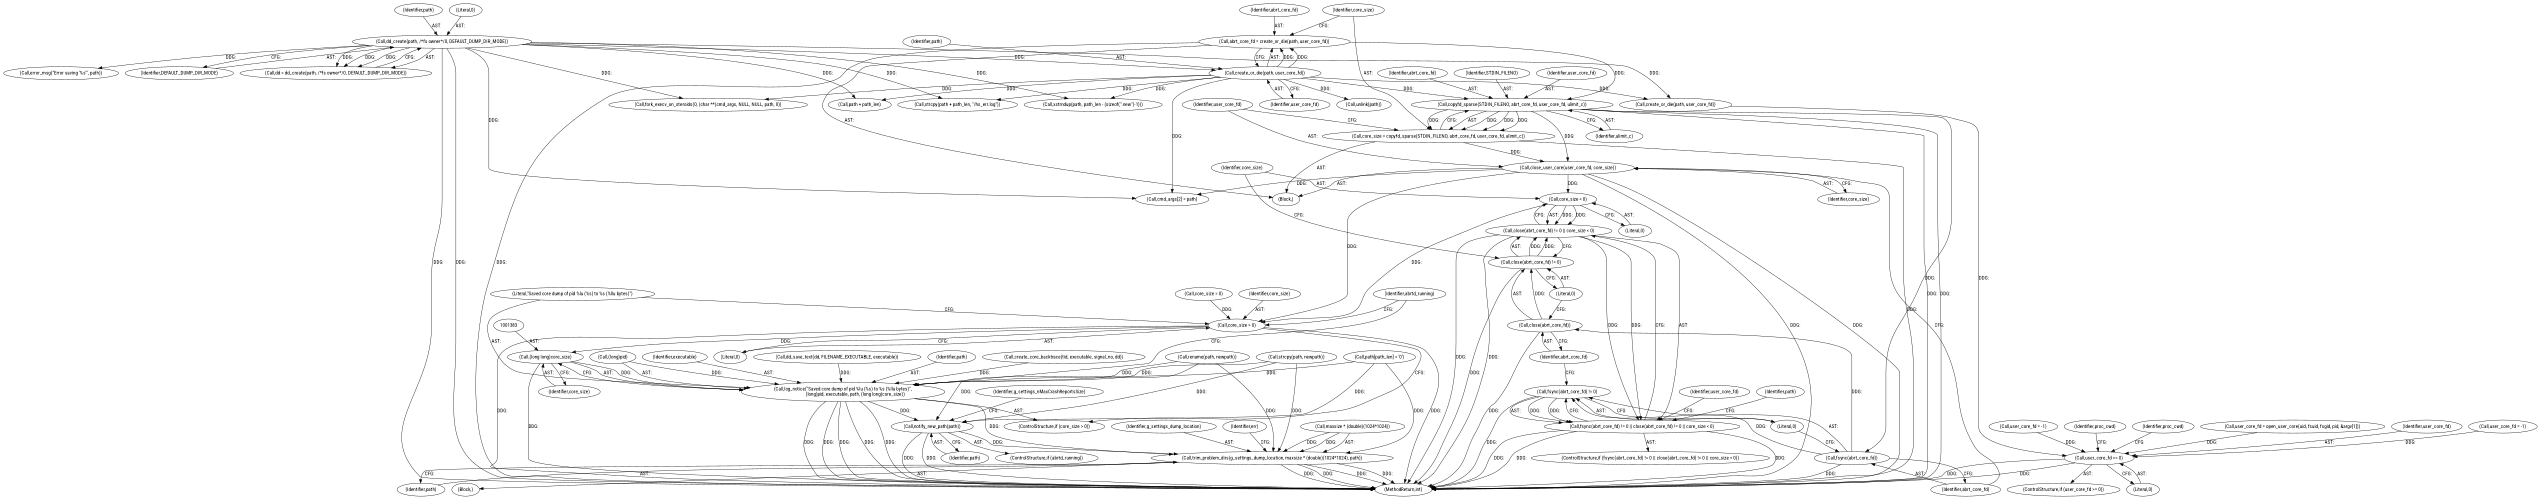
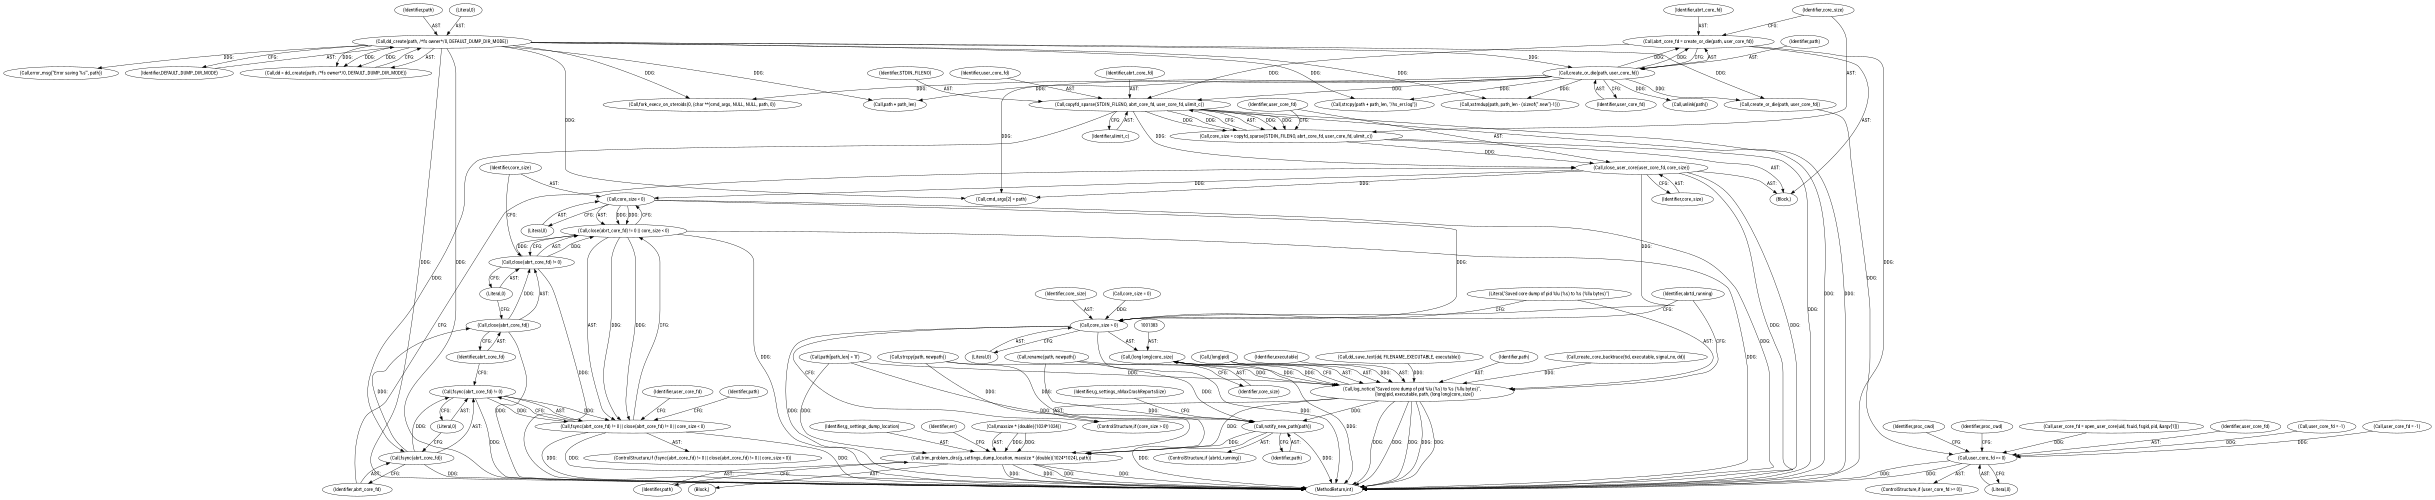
none -> (1500, 226)
(787, 341) -> (1131, 341)
